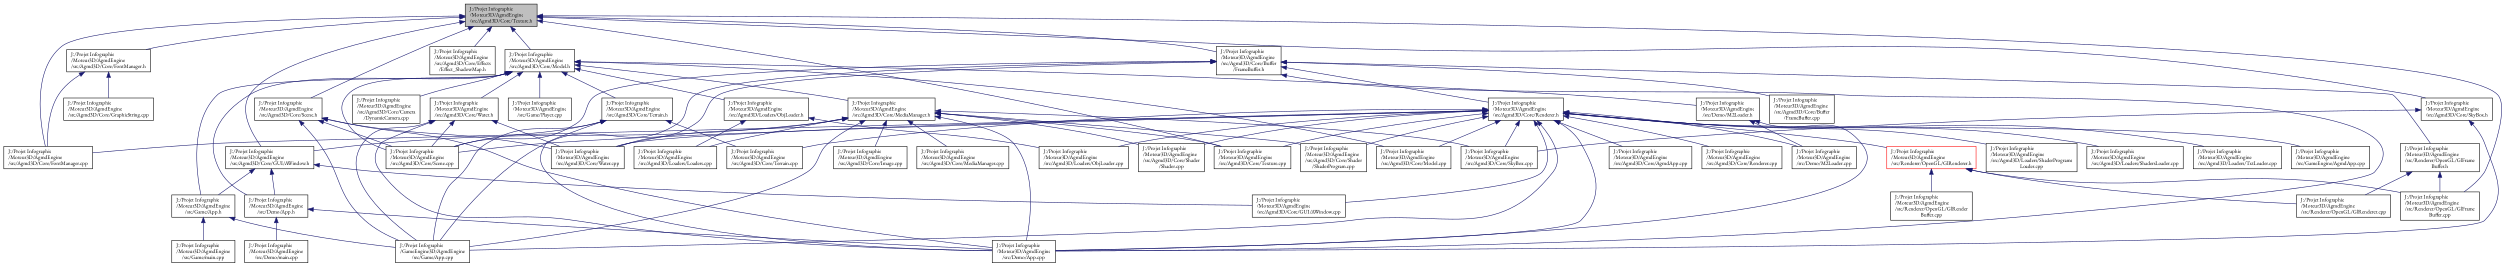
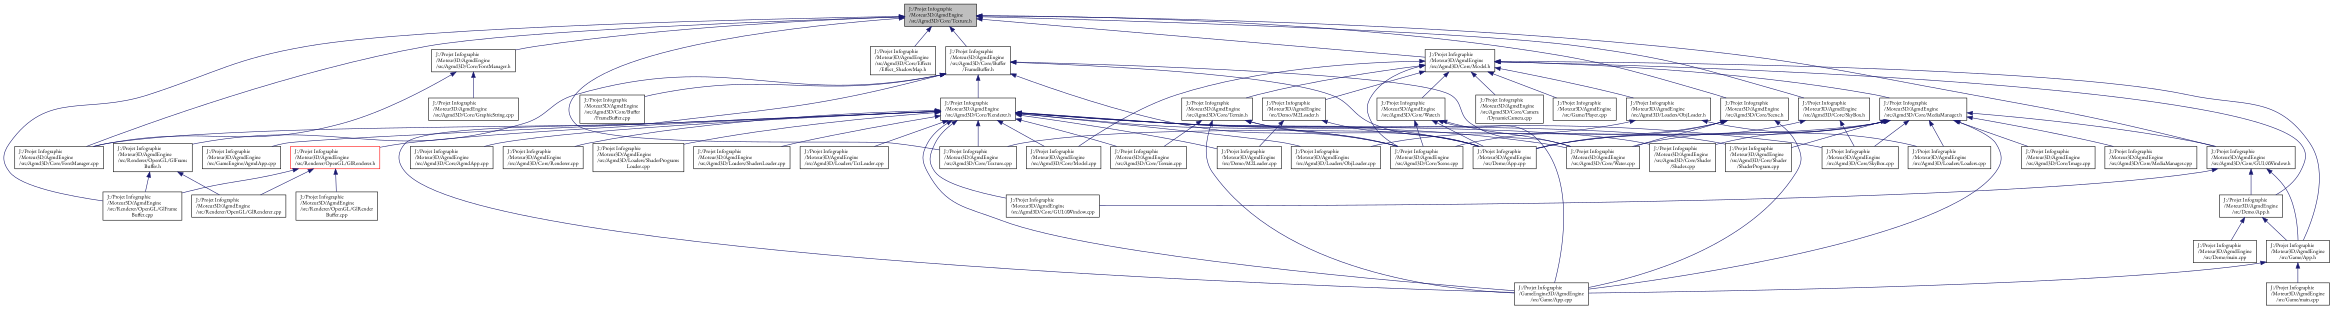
(568, 227) -> (2277, 231)
